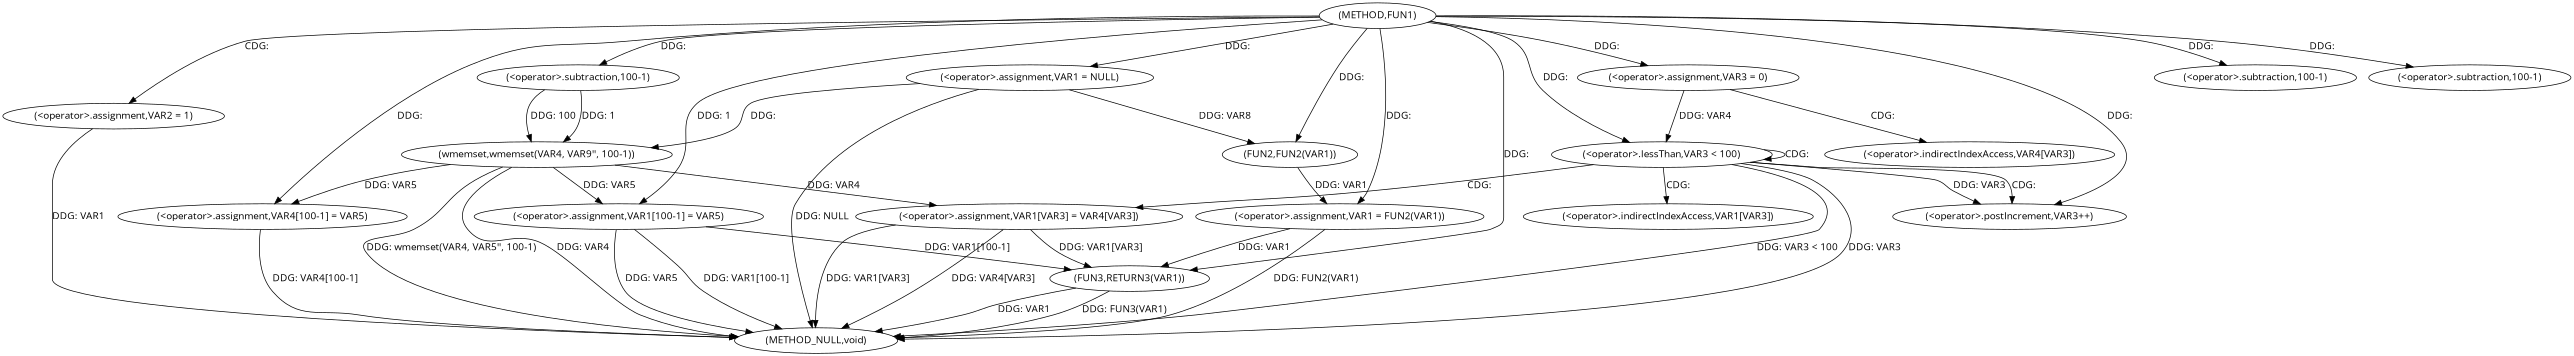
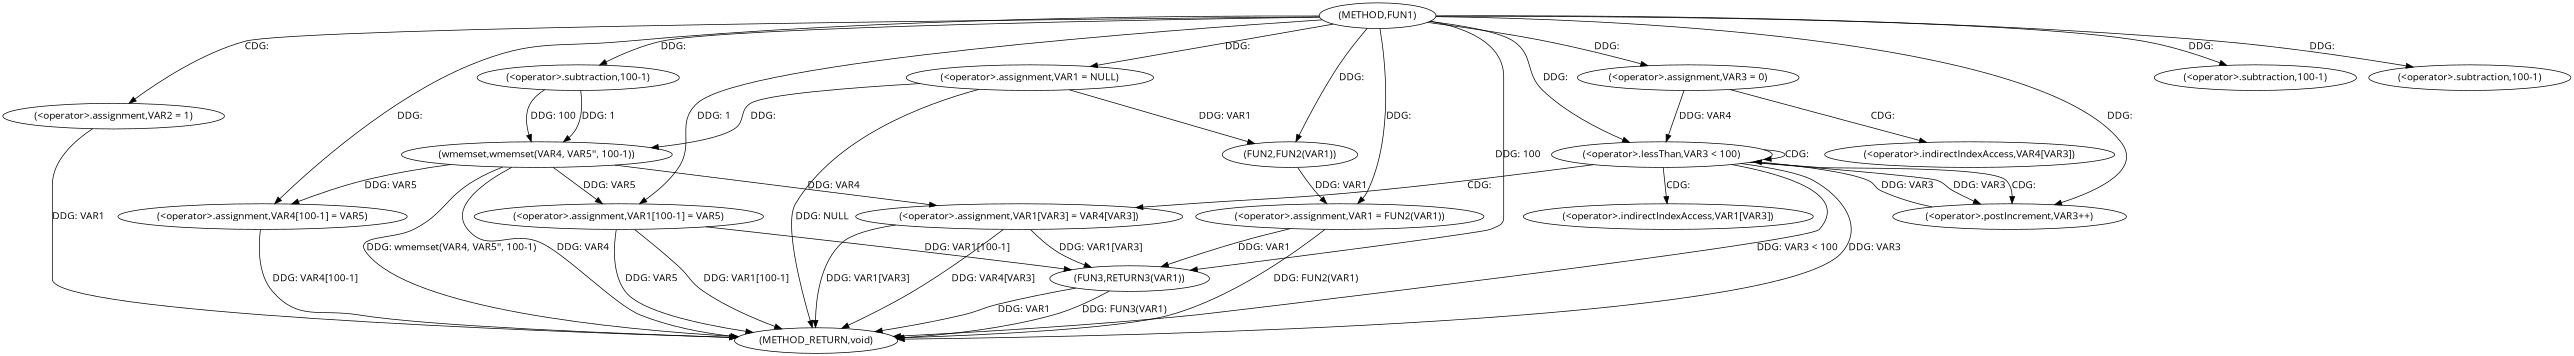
(1225, 116) -> (1225, 116)
(537, 155) -> (537, 155)
(1518, 155) -> (1518, 155)
none -> (1854, 176)
(816, 341) -> (816, 341)
